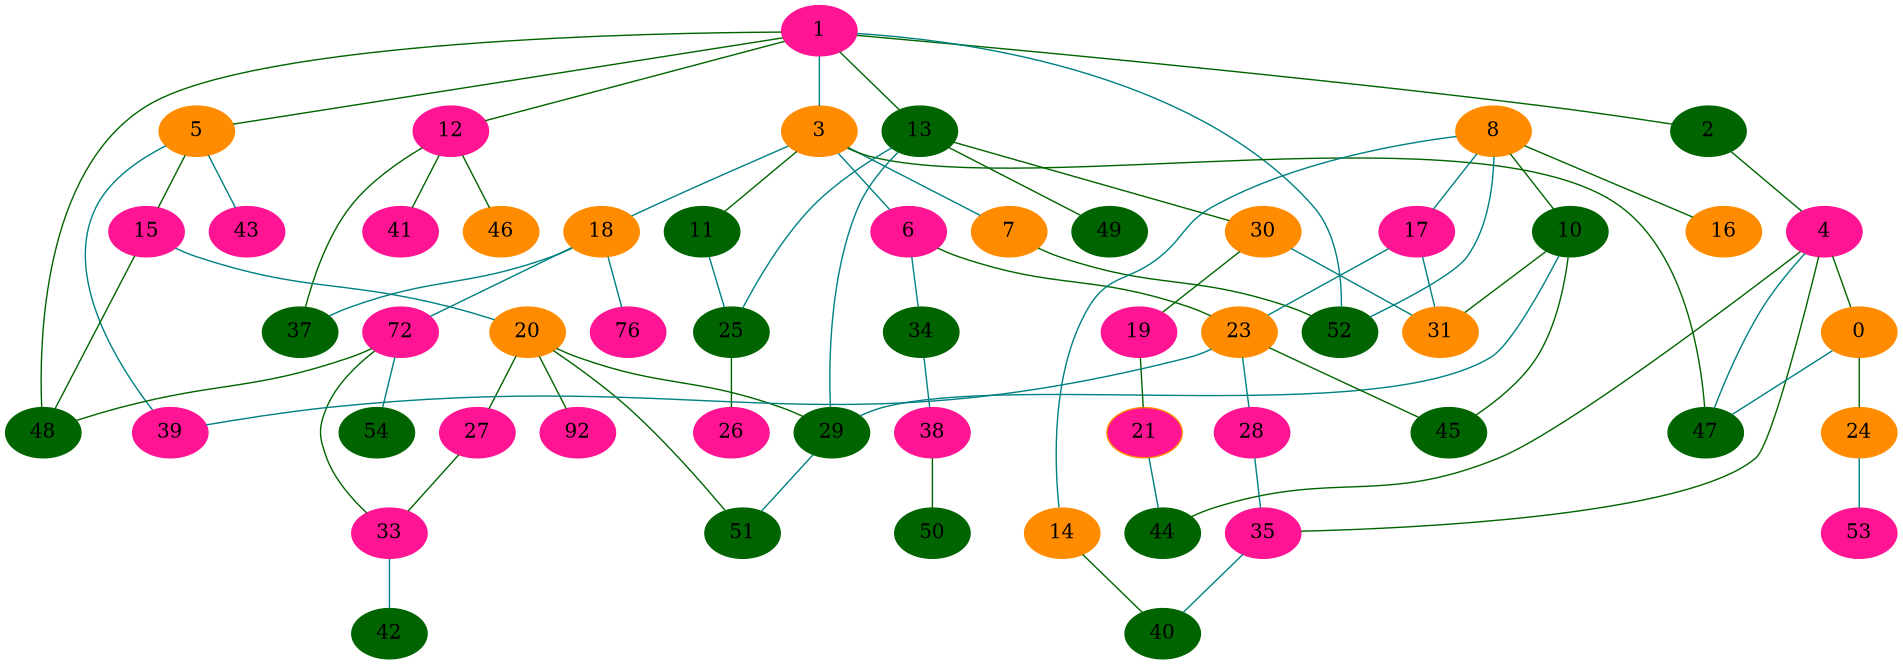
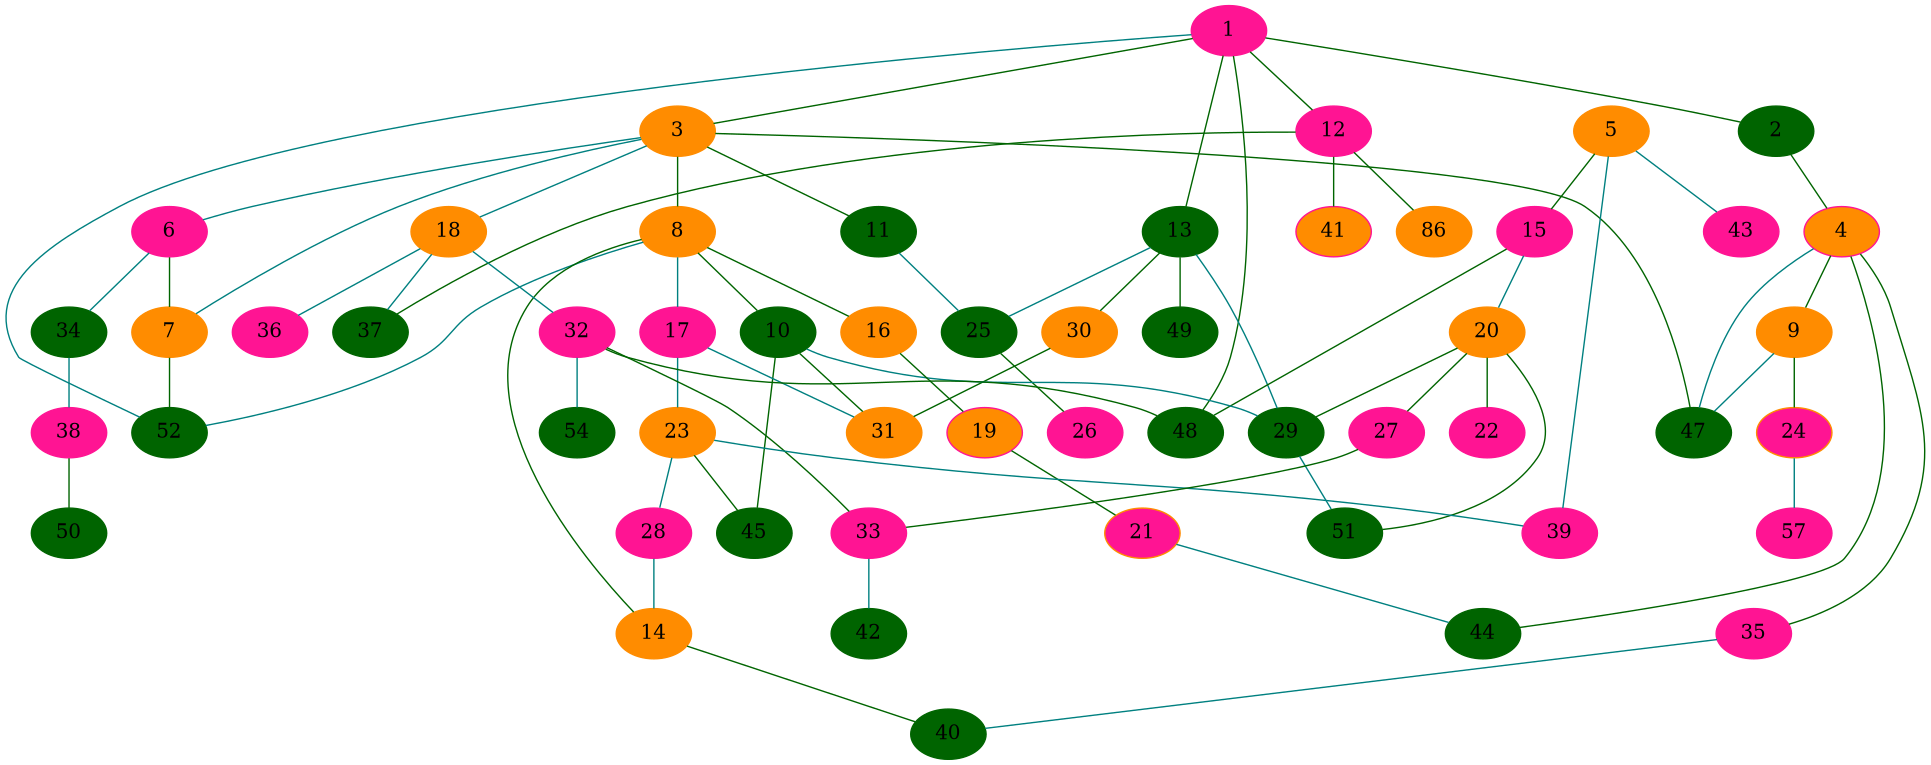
(508, 81) -> none
(819, 81) -> (953, 81)
none -> (678, 182)
(401, 232) -> (1334, 232)
(501, 232) -> (1434, 232)
(1824, 232) -> (1842, 232)
(1172, 245) -> (512, 408)
(1207, 277) -> (940, 390)
(1074, 282) -> (170, 282)
(1352, 282) -> (965, 391)
(401, 332) -> (577, 332)
(628, 332) -> (270, 332)
(1139, 332) -> (985, 433)
(1859, 332) -> (1794, 332)
(578, 433) -> (1487, 433)
(1859, 433) -> (1794, 433)
(1258, 483) -> (654, 584)
(1859, 533) -> (1794, 533)
